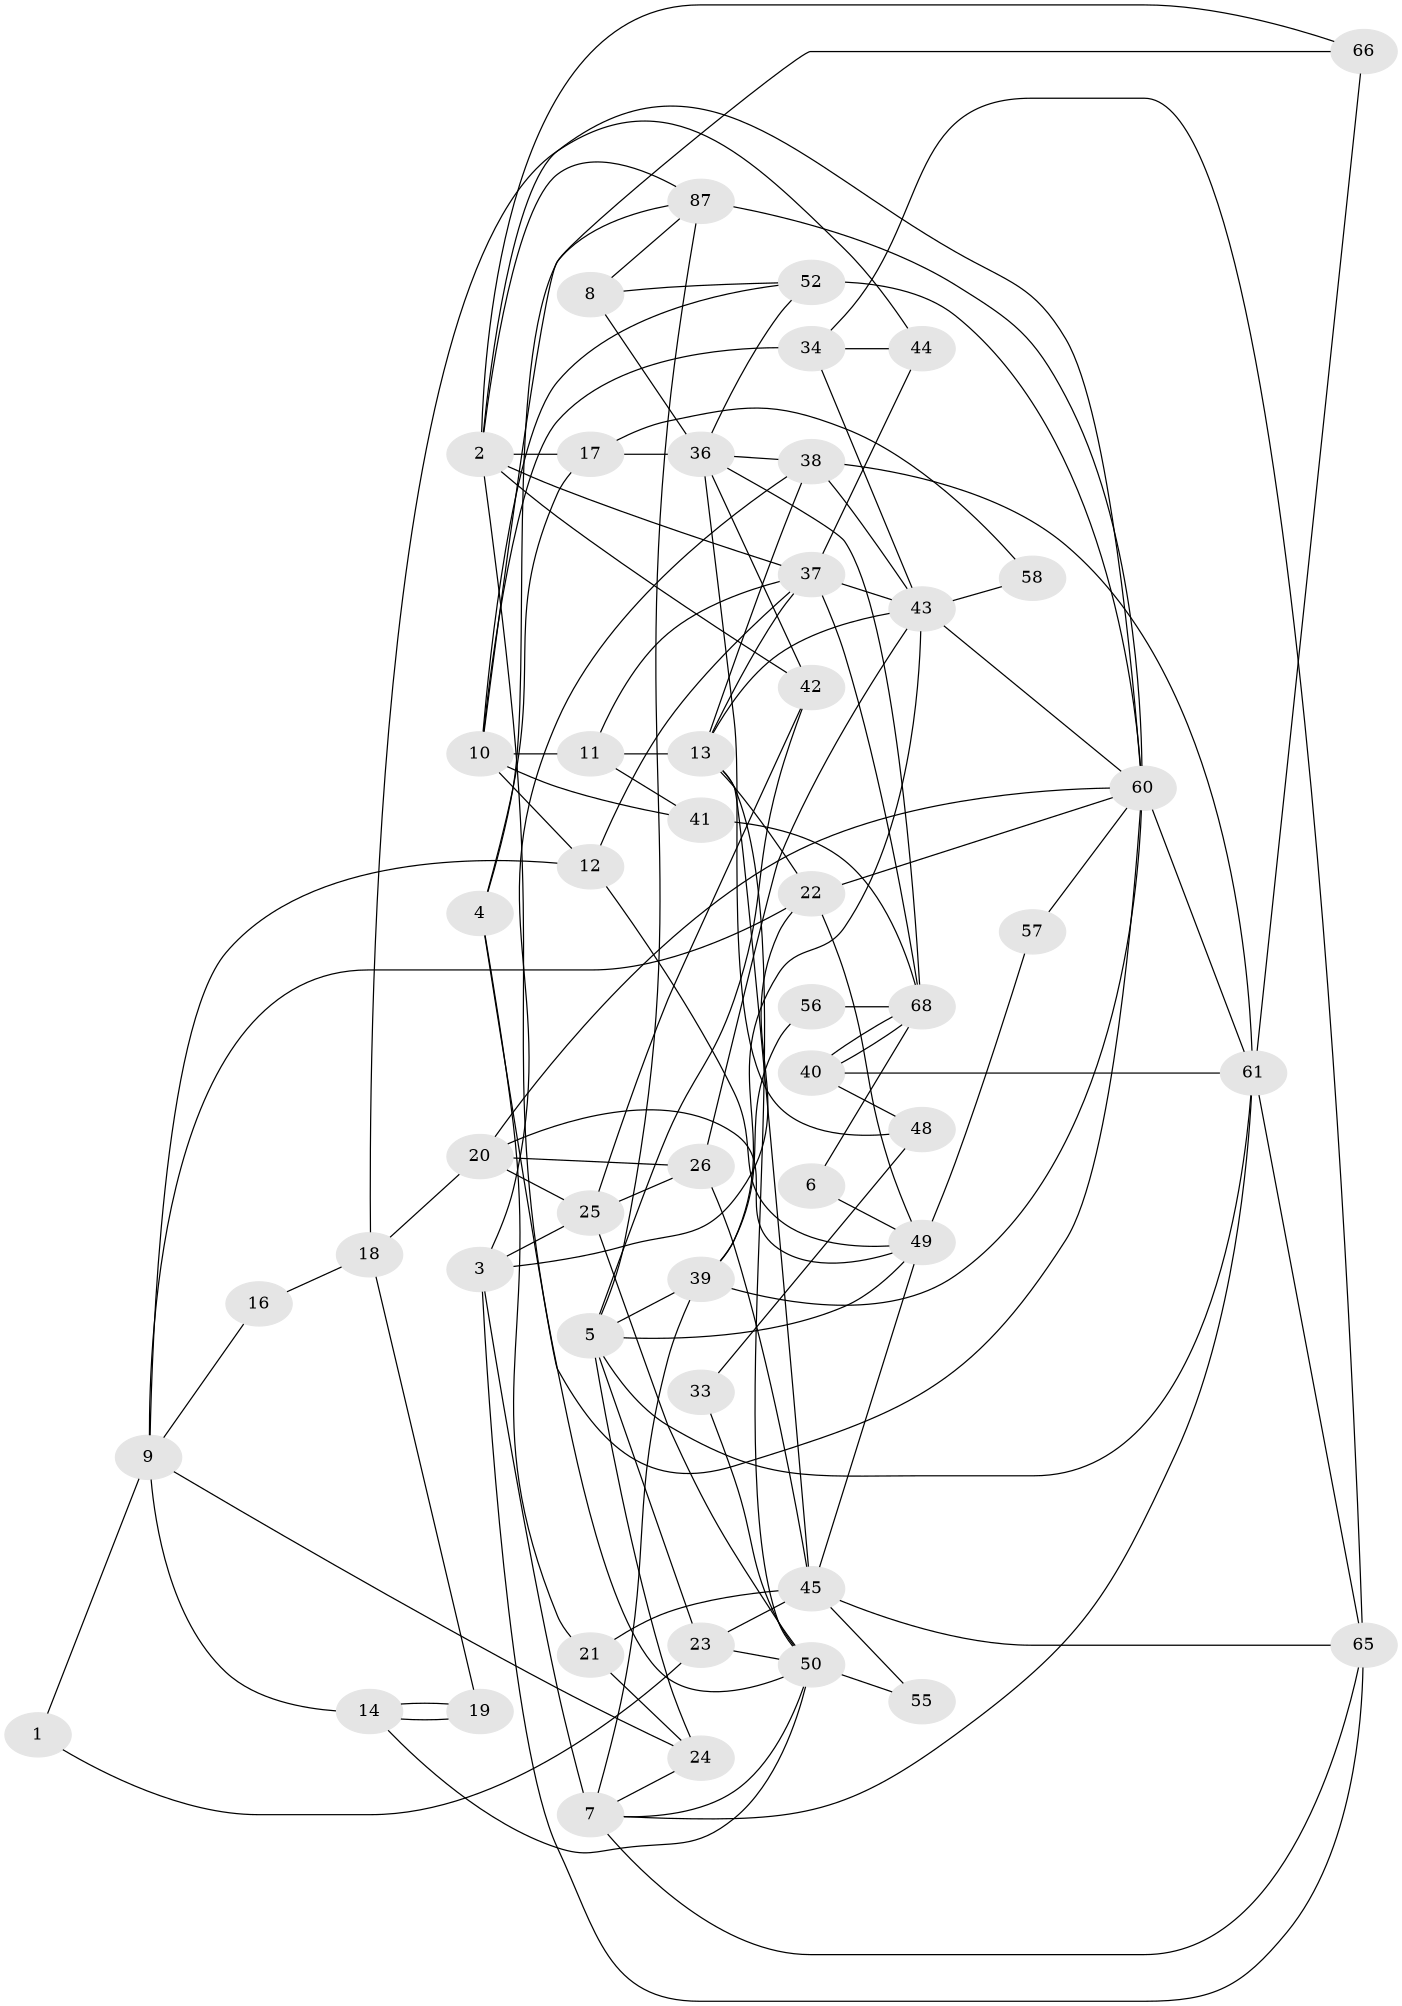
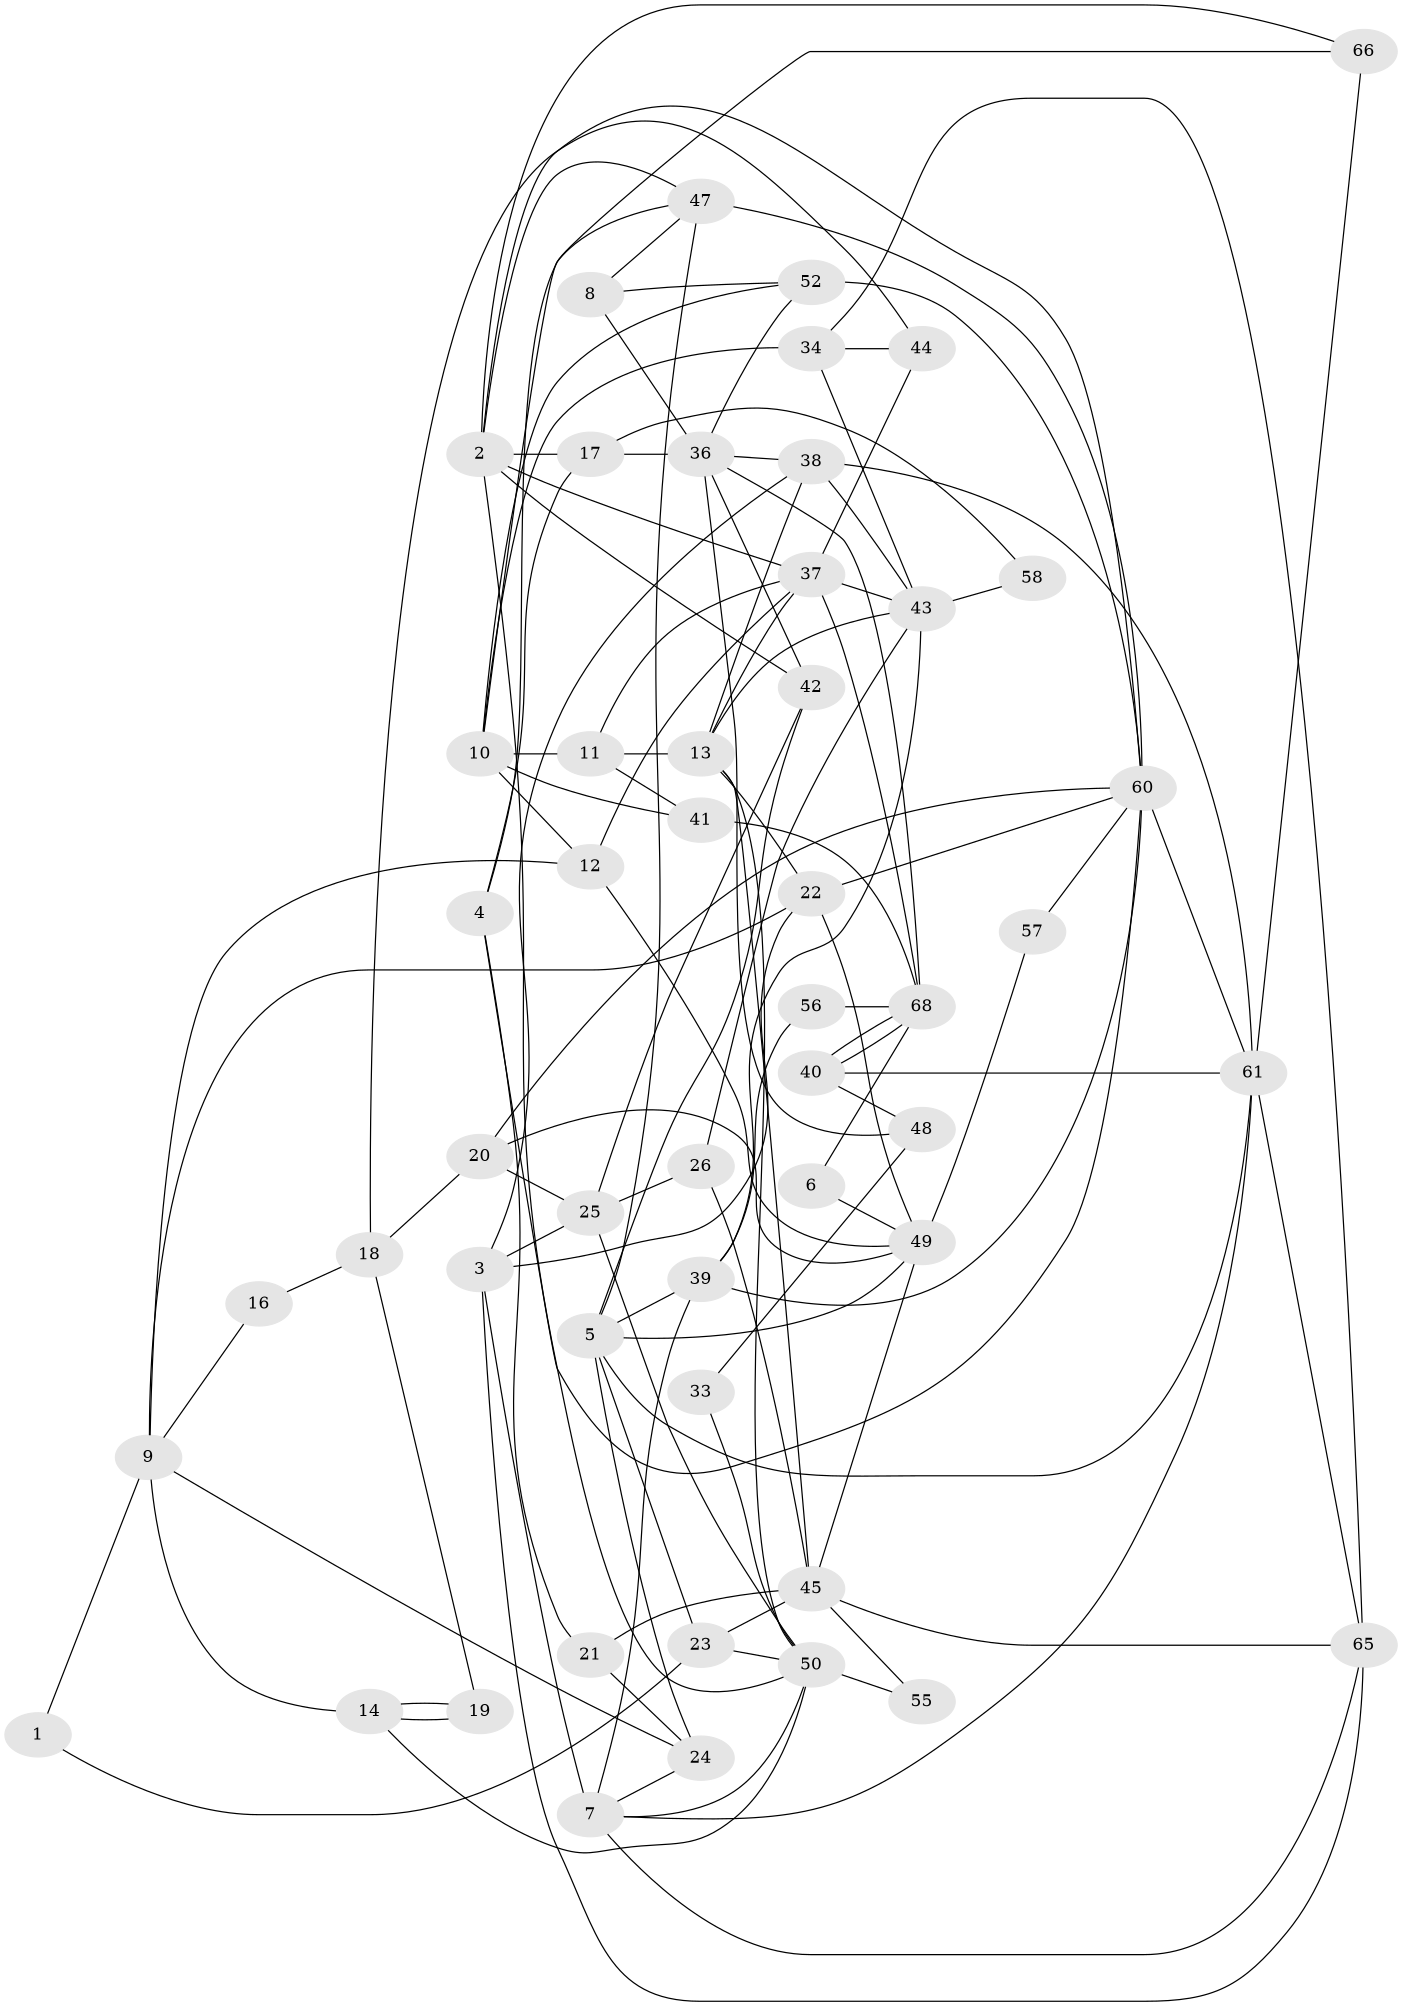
(701, 201) -> (701, 201)
(1032, 699) -> none
(591, 1161) -> none
